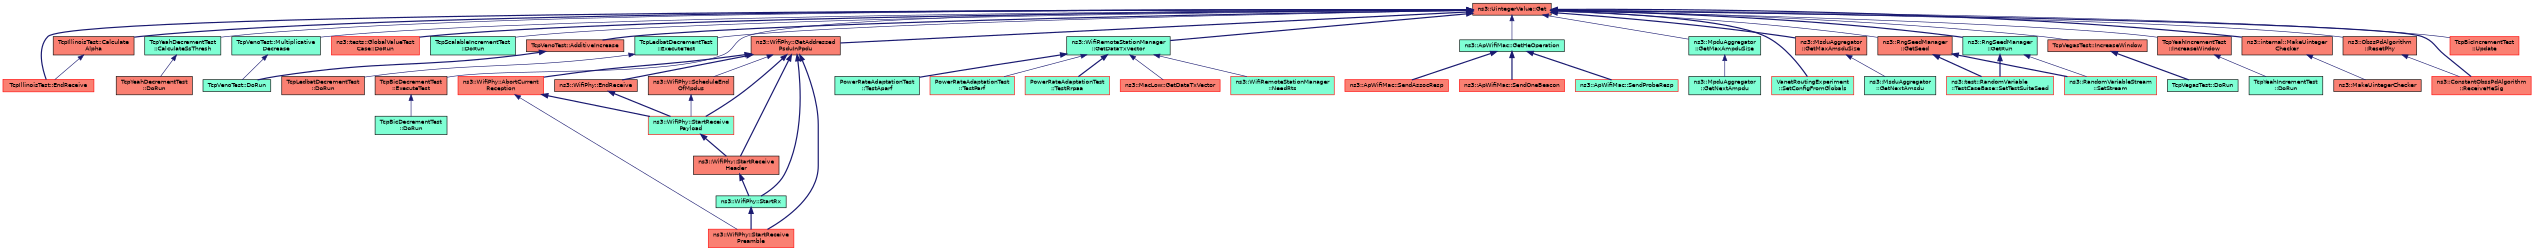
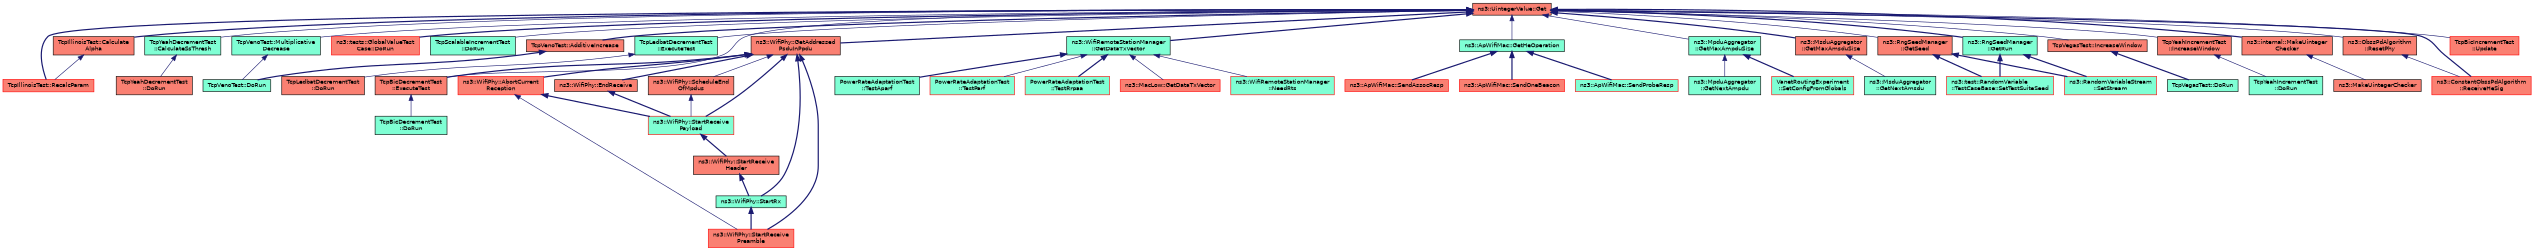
(1692, 20) -> (1772, 67)
(2058, 67) -> (2058, 67)
(48, 86) -> (48, 86)
(765, 108) -> (596, 65)
